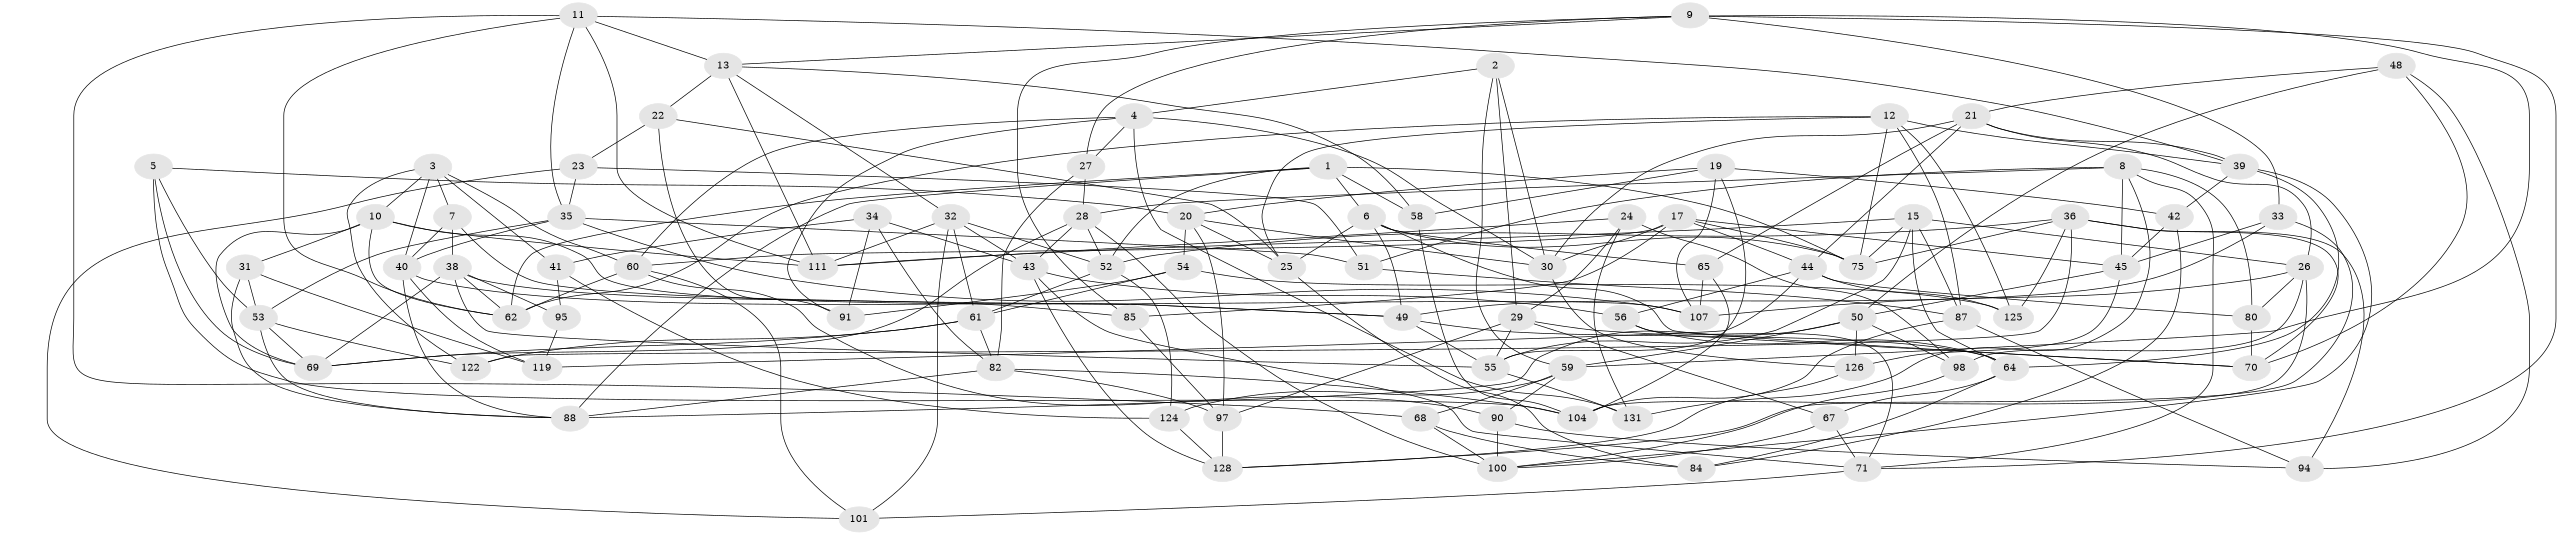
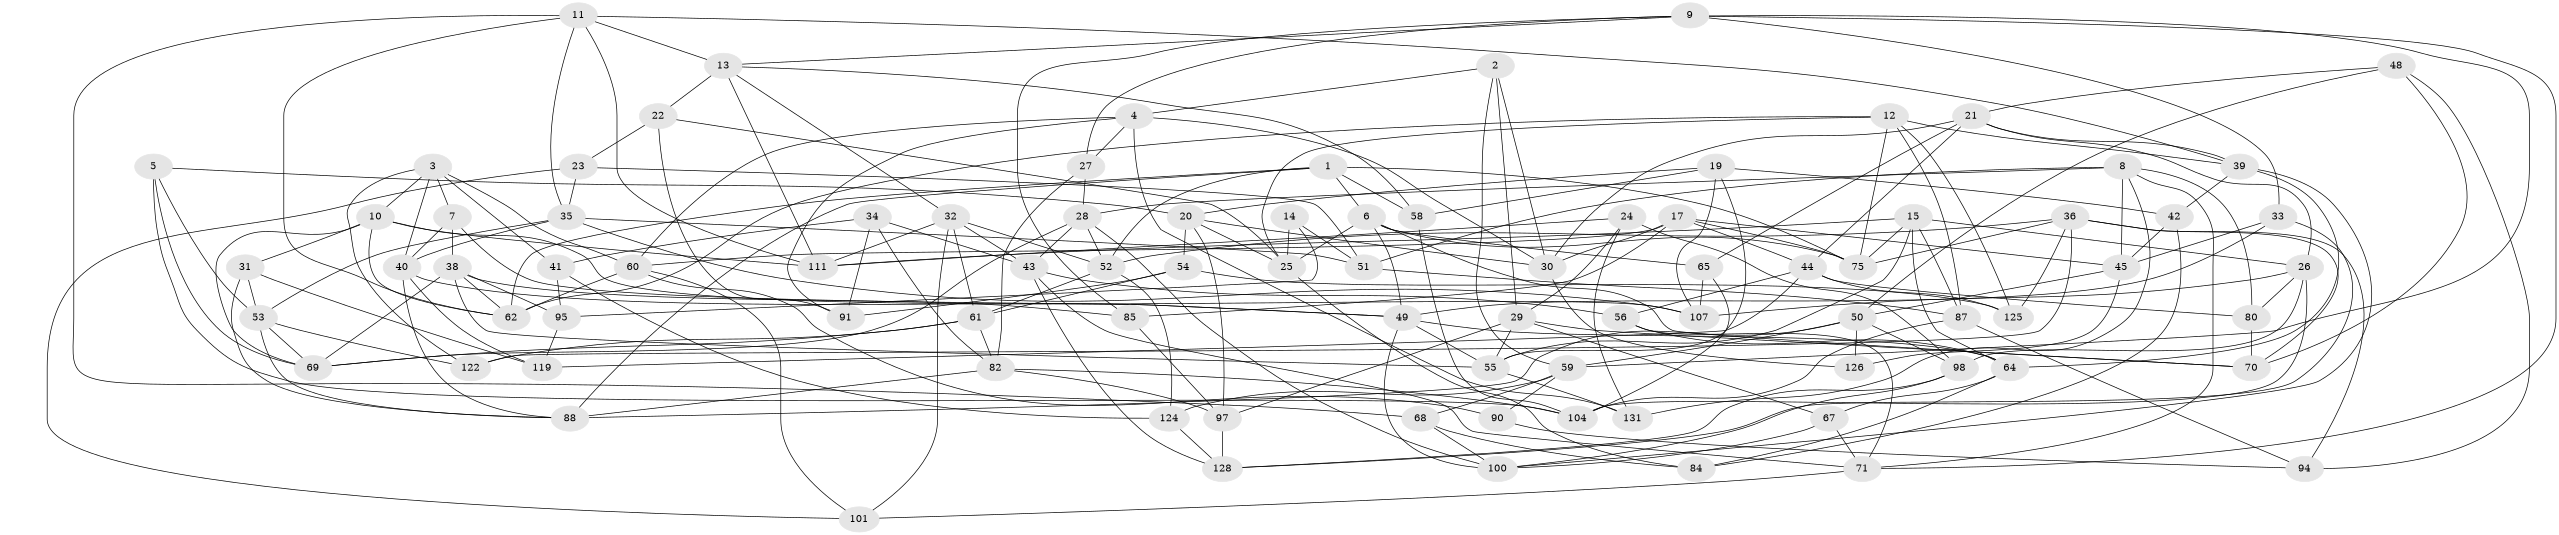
none -> (1290, 217)
(1651, 433) -> (1705, 427)
(1498, 447) -> (1392, 426)
